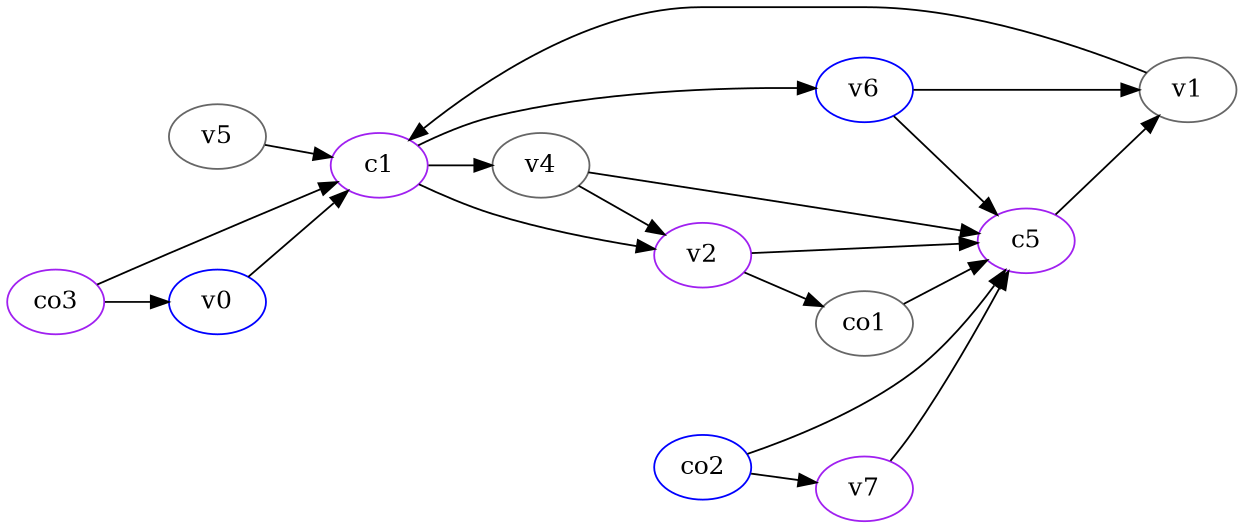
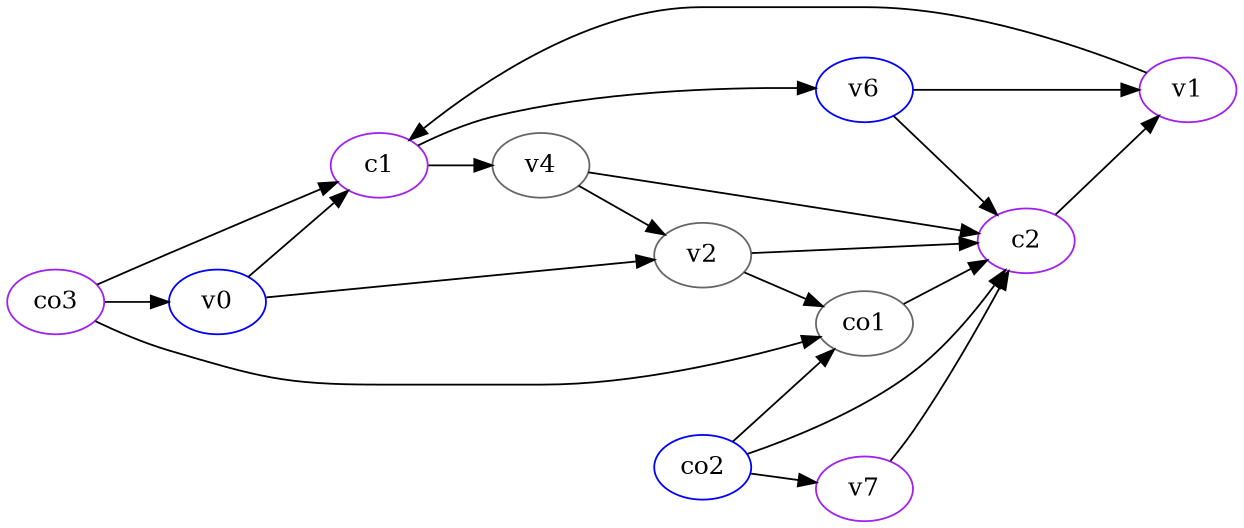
(1188, 90) -> (1188, 90)
(217, 137) -> none
(525, 223) -> (451, 279)
(1026, 241) -> (1026, 241)
(703, 255) -> (703, 255)
none -> (446, 385)
none -> (777, 402)
